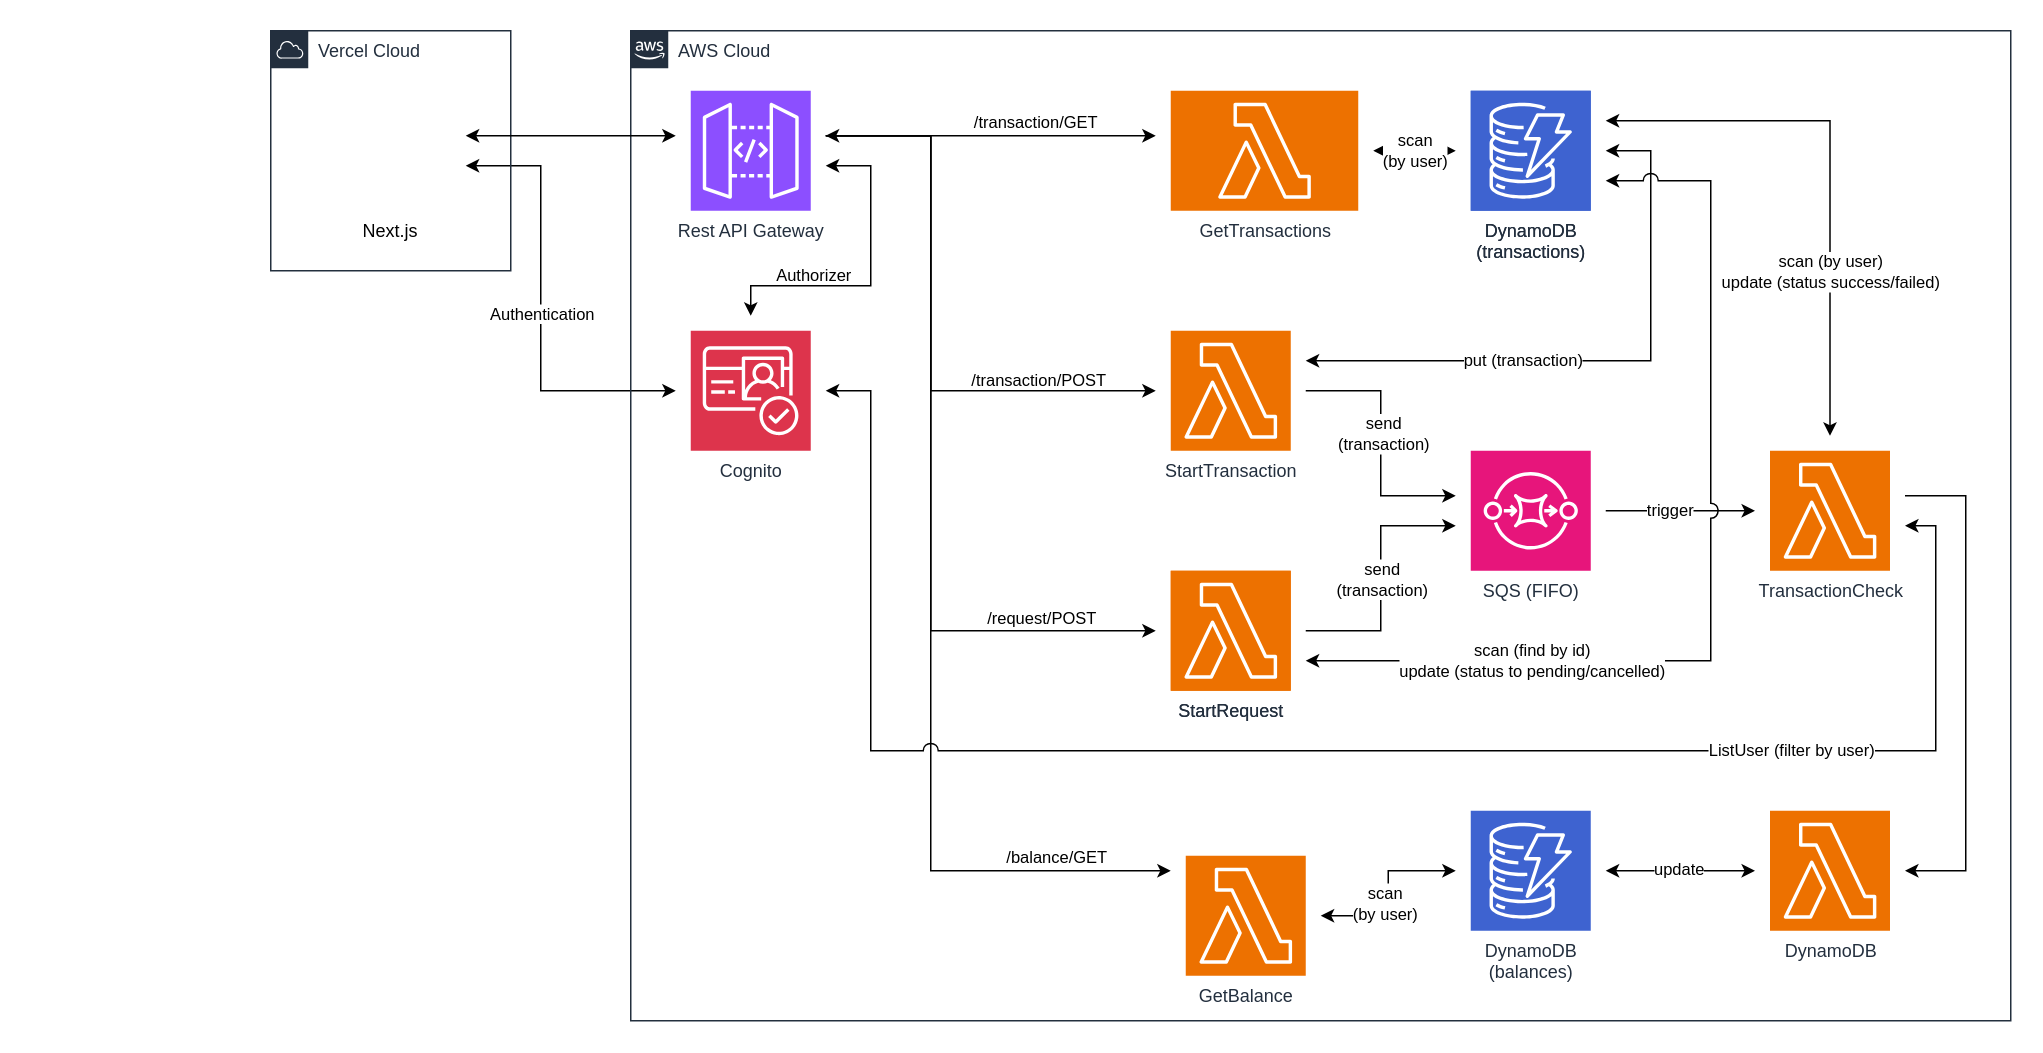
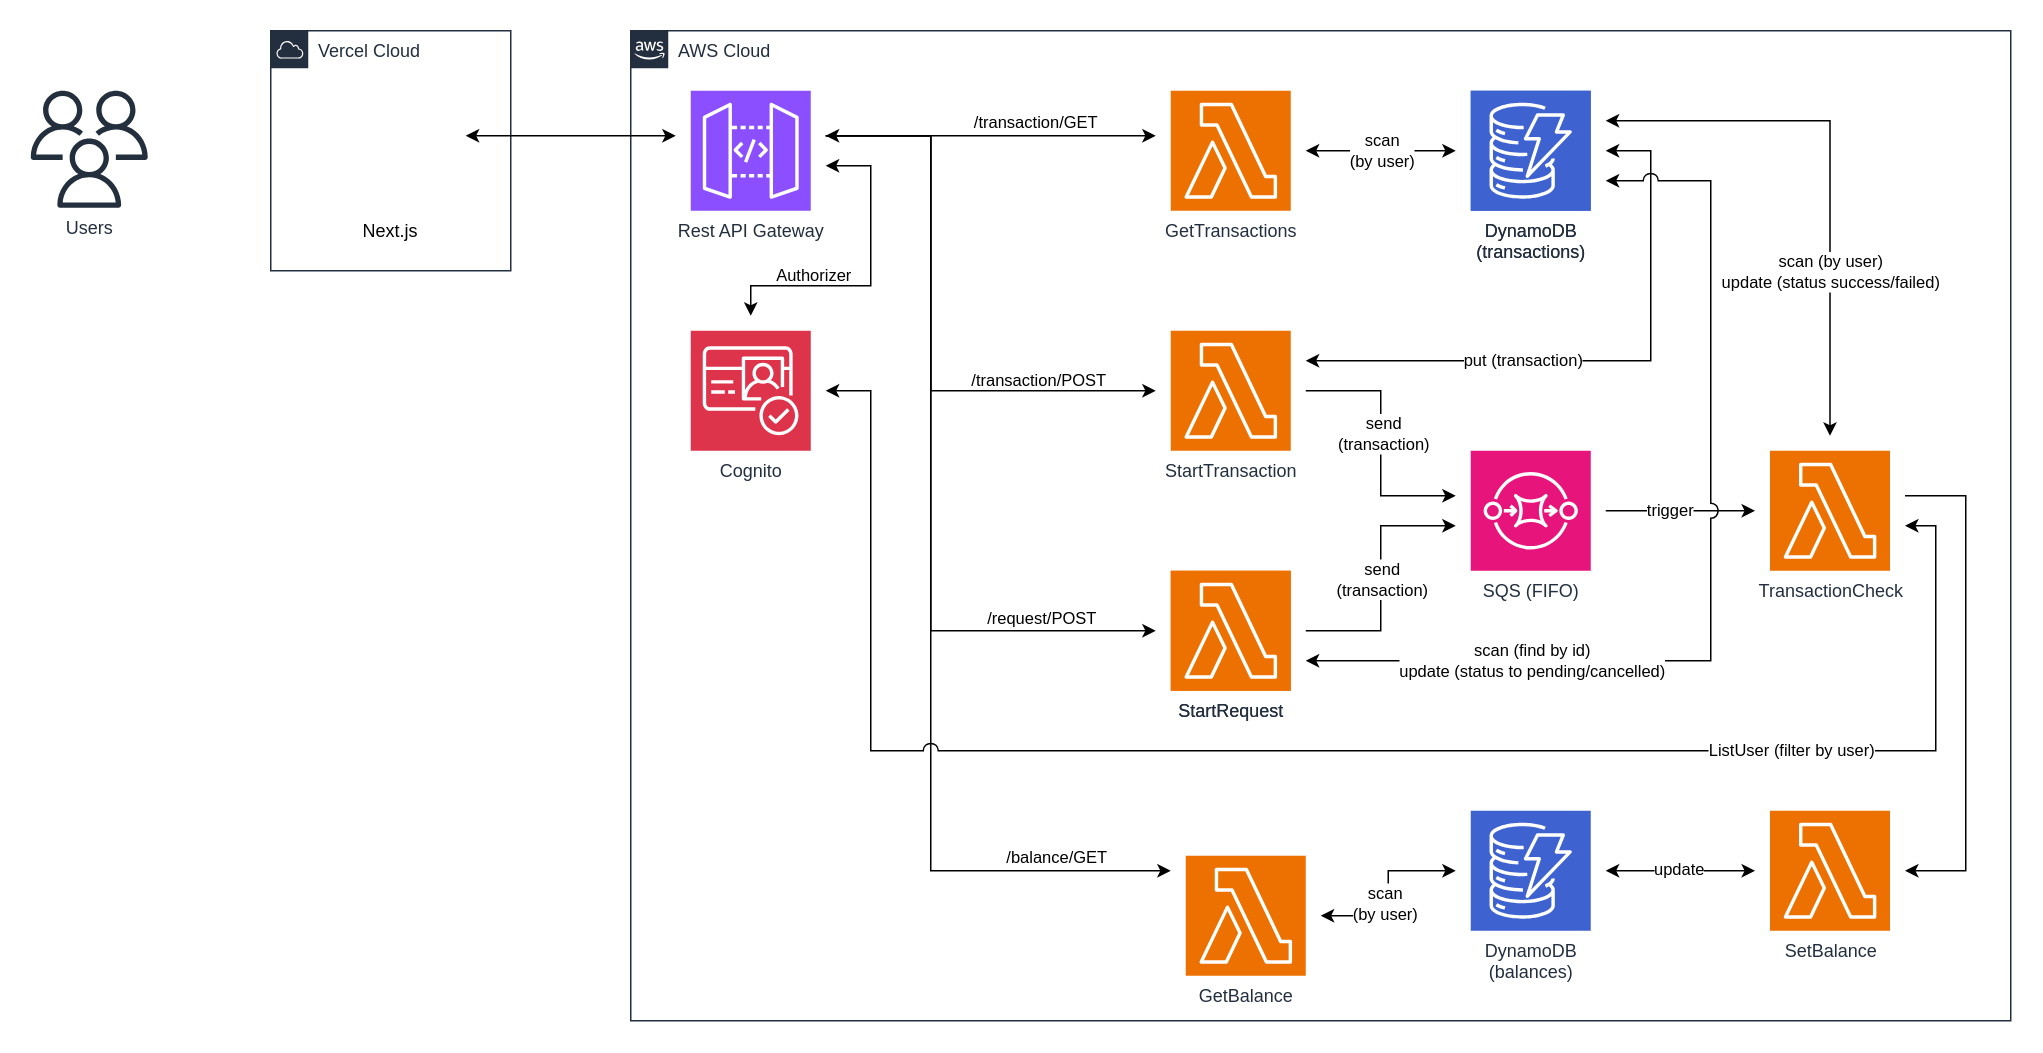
none -> (89, 149)
(1265, 151) -> (1231, 151)
(541, 309) -> none
(1832, 952) -> (1832, 952)
